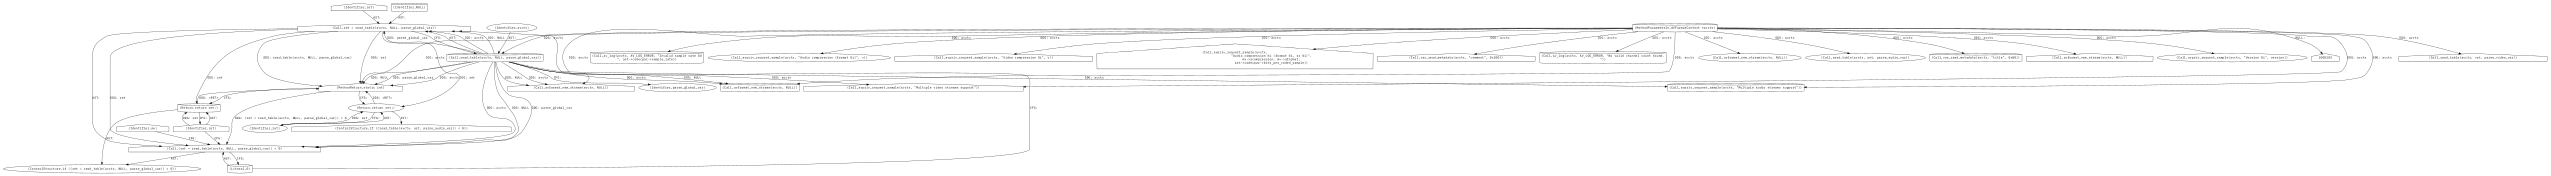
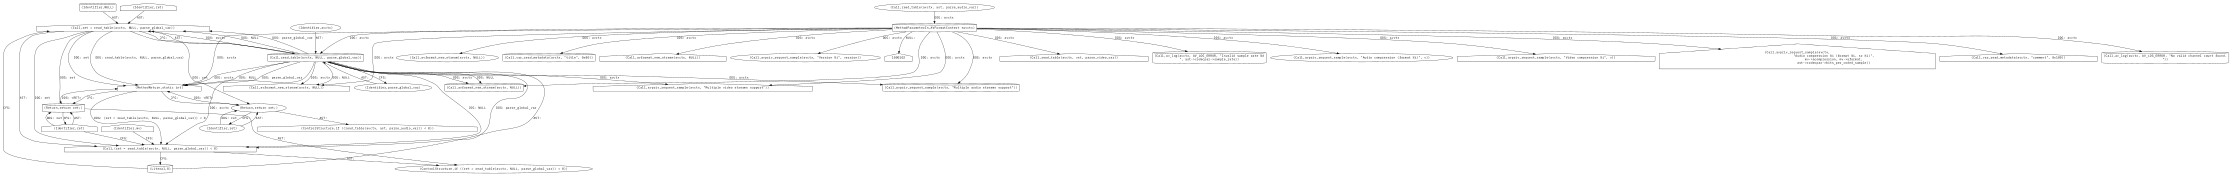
(1780, 40) -> (934, 16)
none -> (350, 75)
(224, 161) -> (494, 131)
